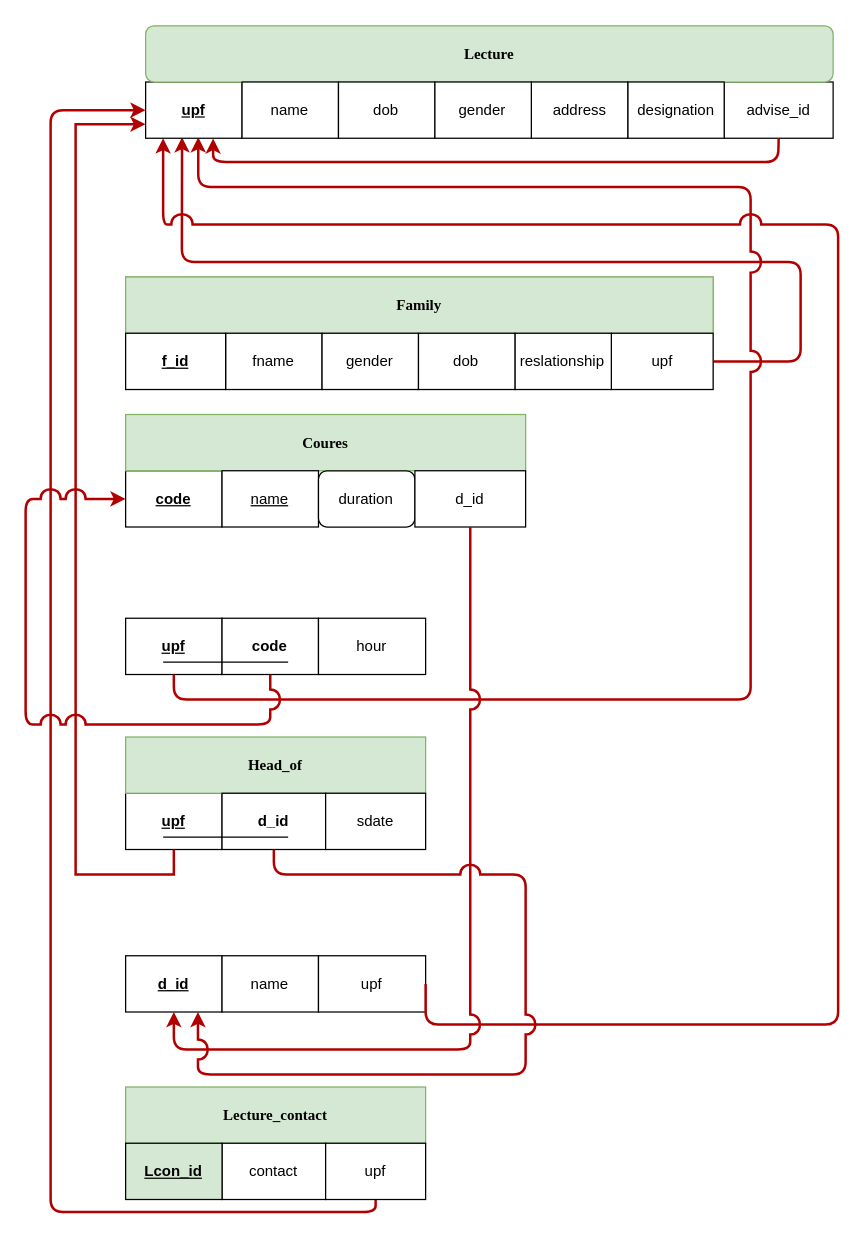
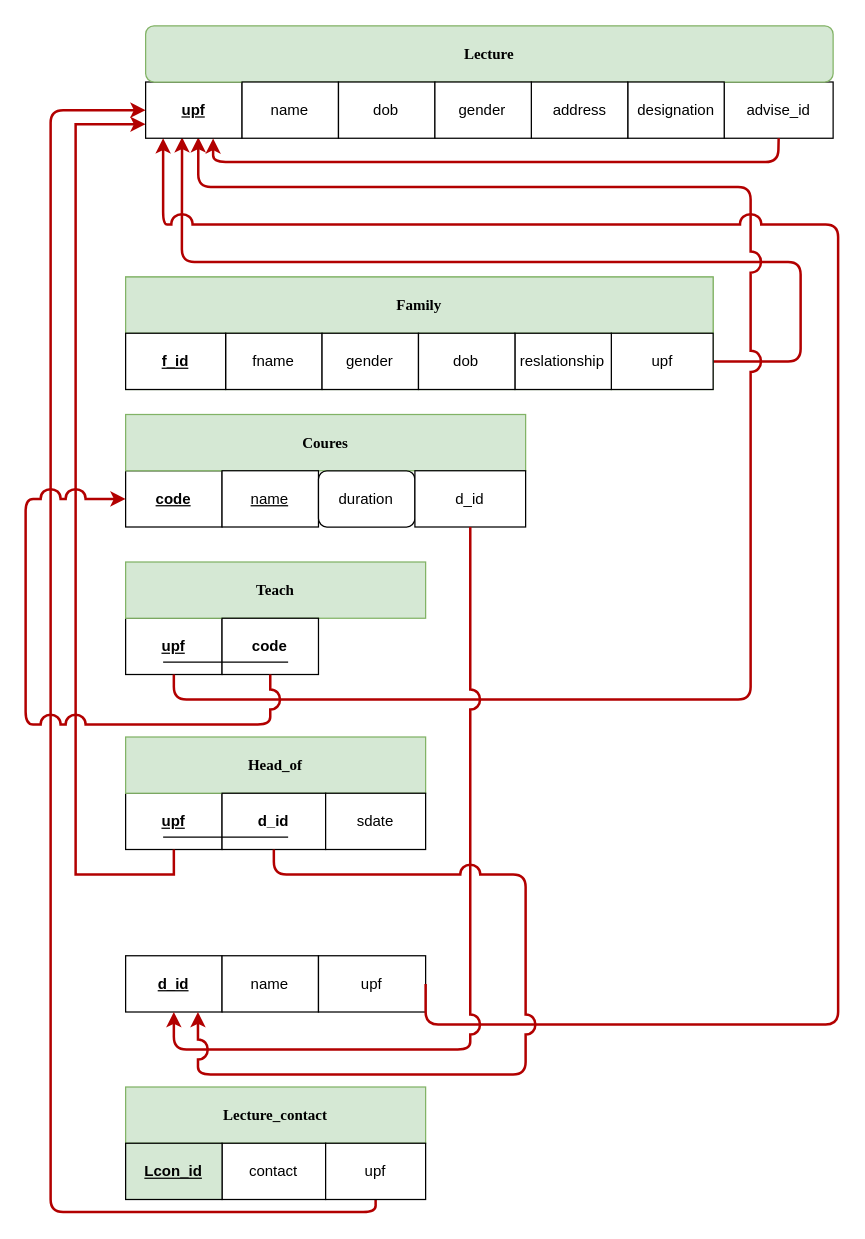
none -> (276, 590)
(372, 646) -> none
